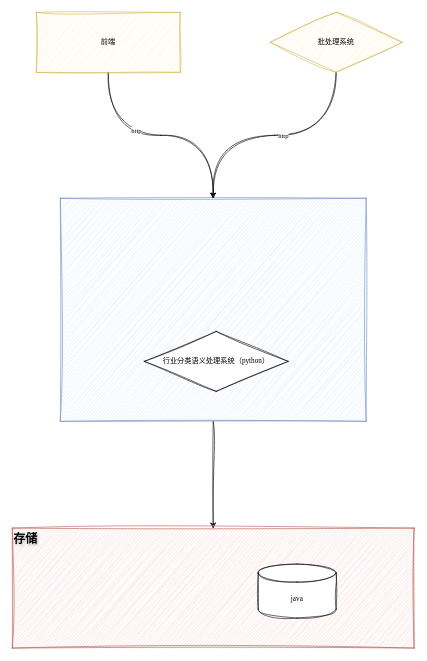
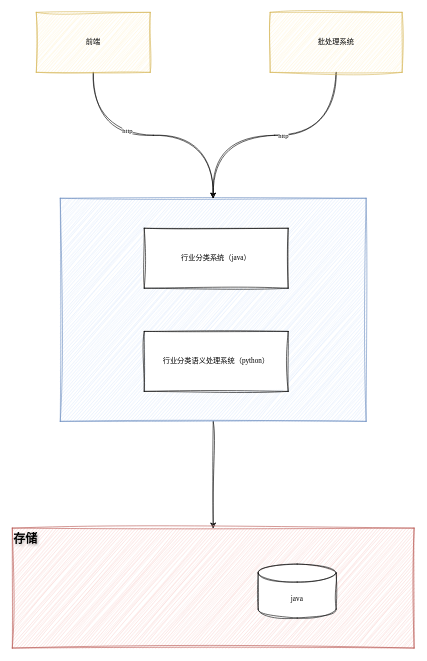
(108, 42) -> (93, 42)
(336, 42) -> (336, 42)
none -> (216, 258)
(216, 362) -> (216, 362)
